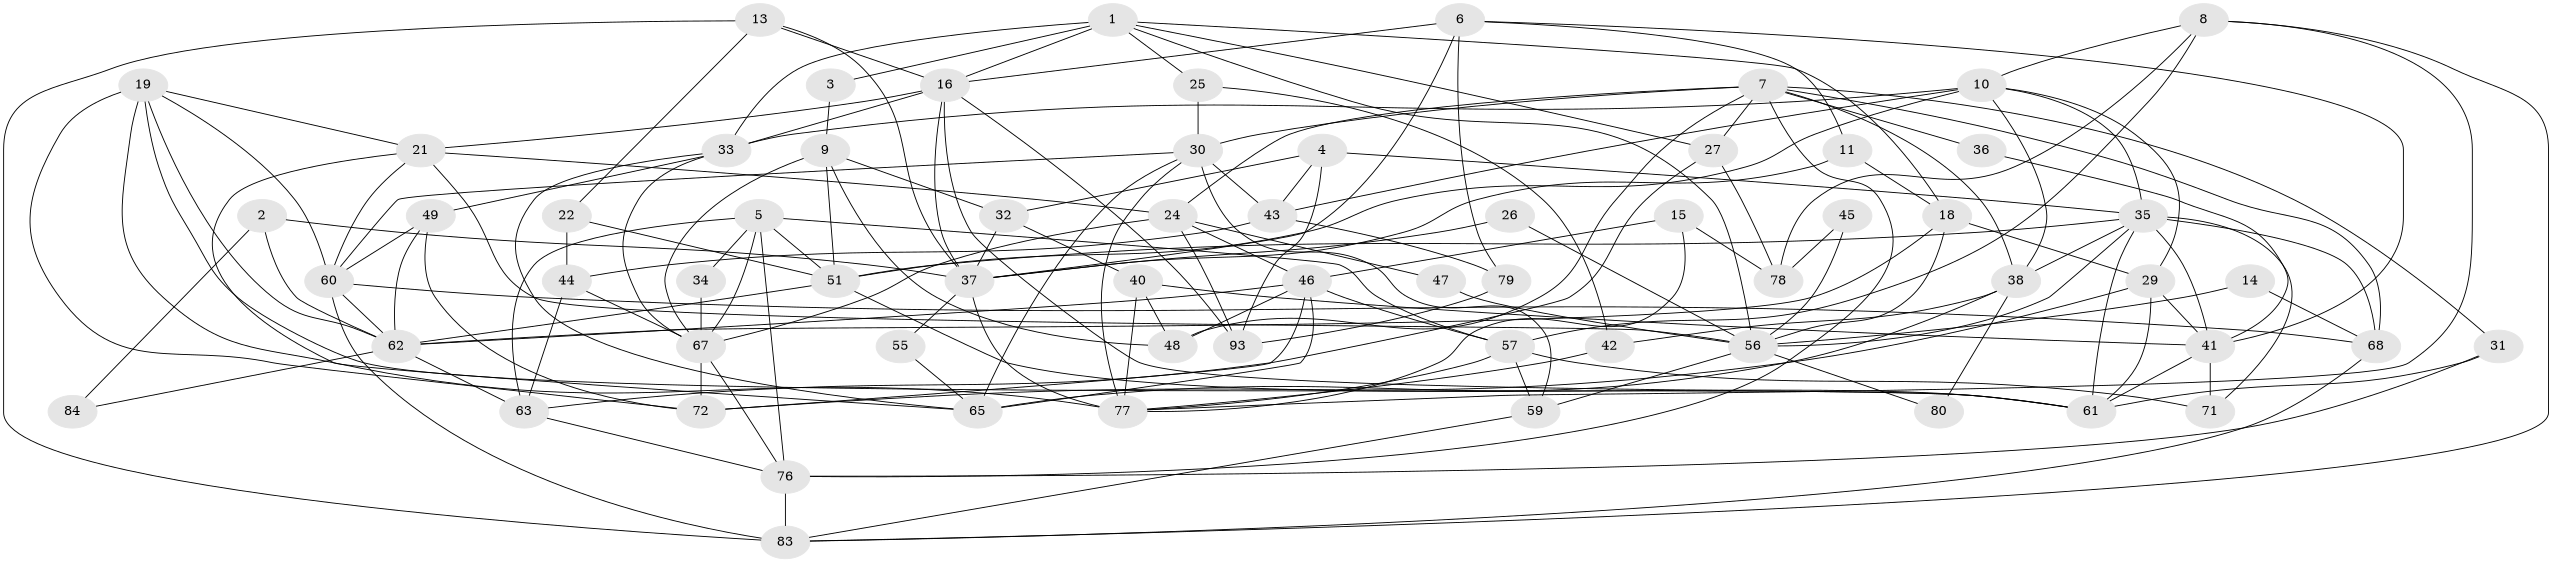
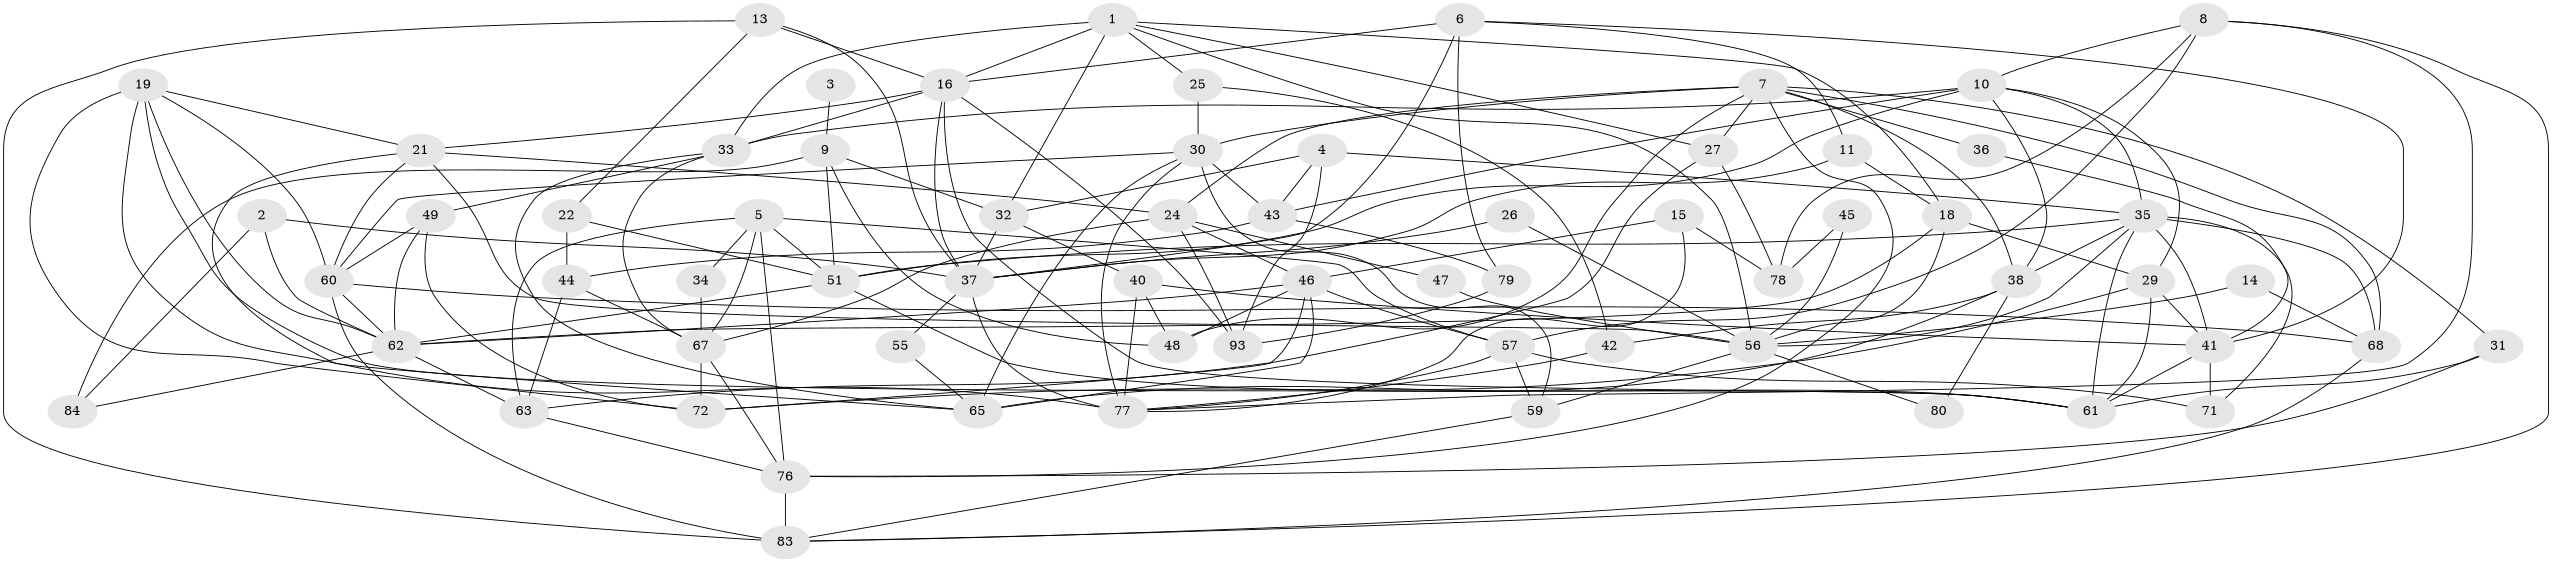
(972, 53) -> (1058, 118)
(706, 214) -> (410, 171)
